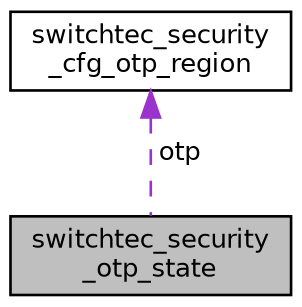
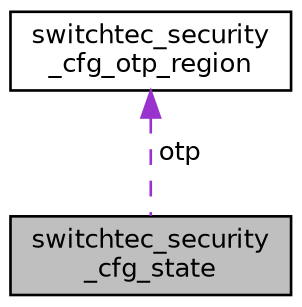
(151, 256) -> (151, 256)
